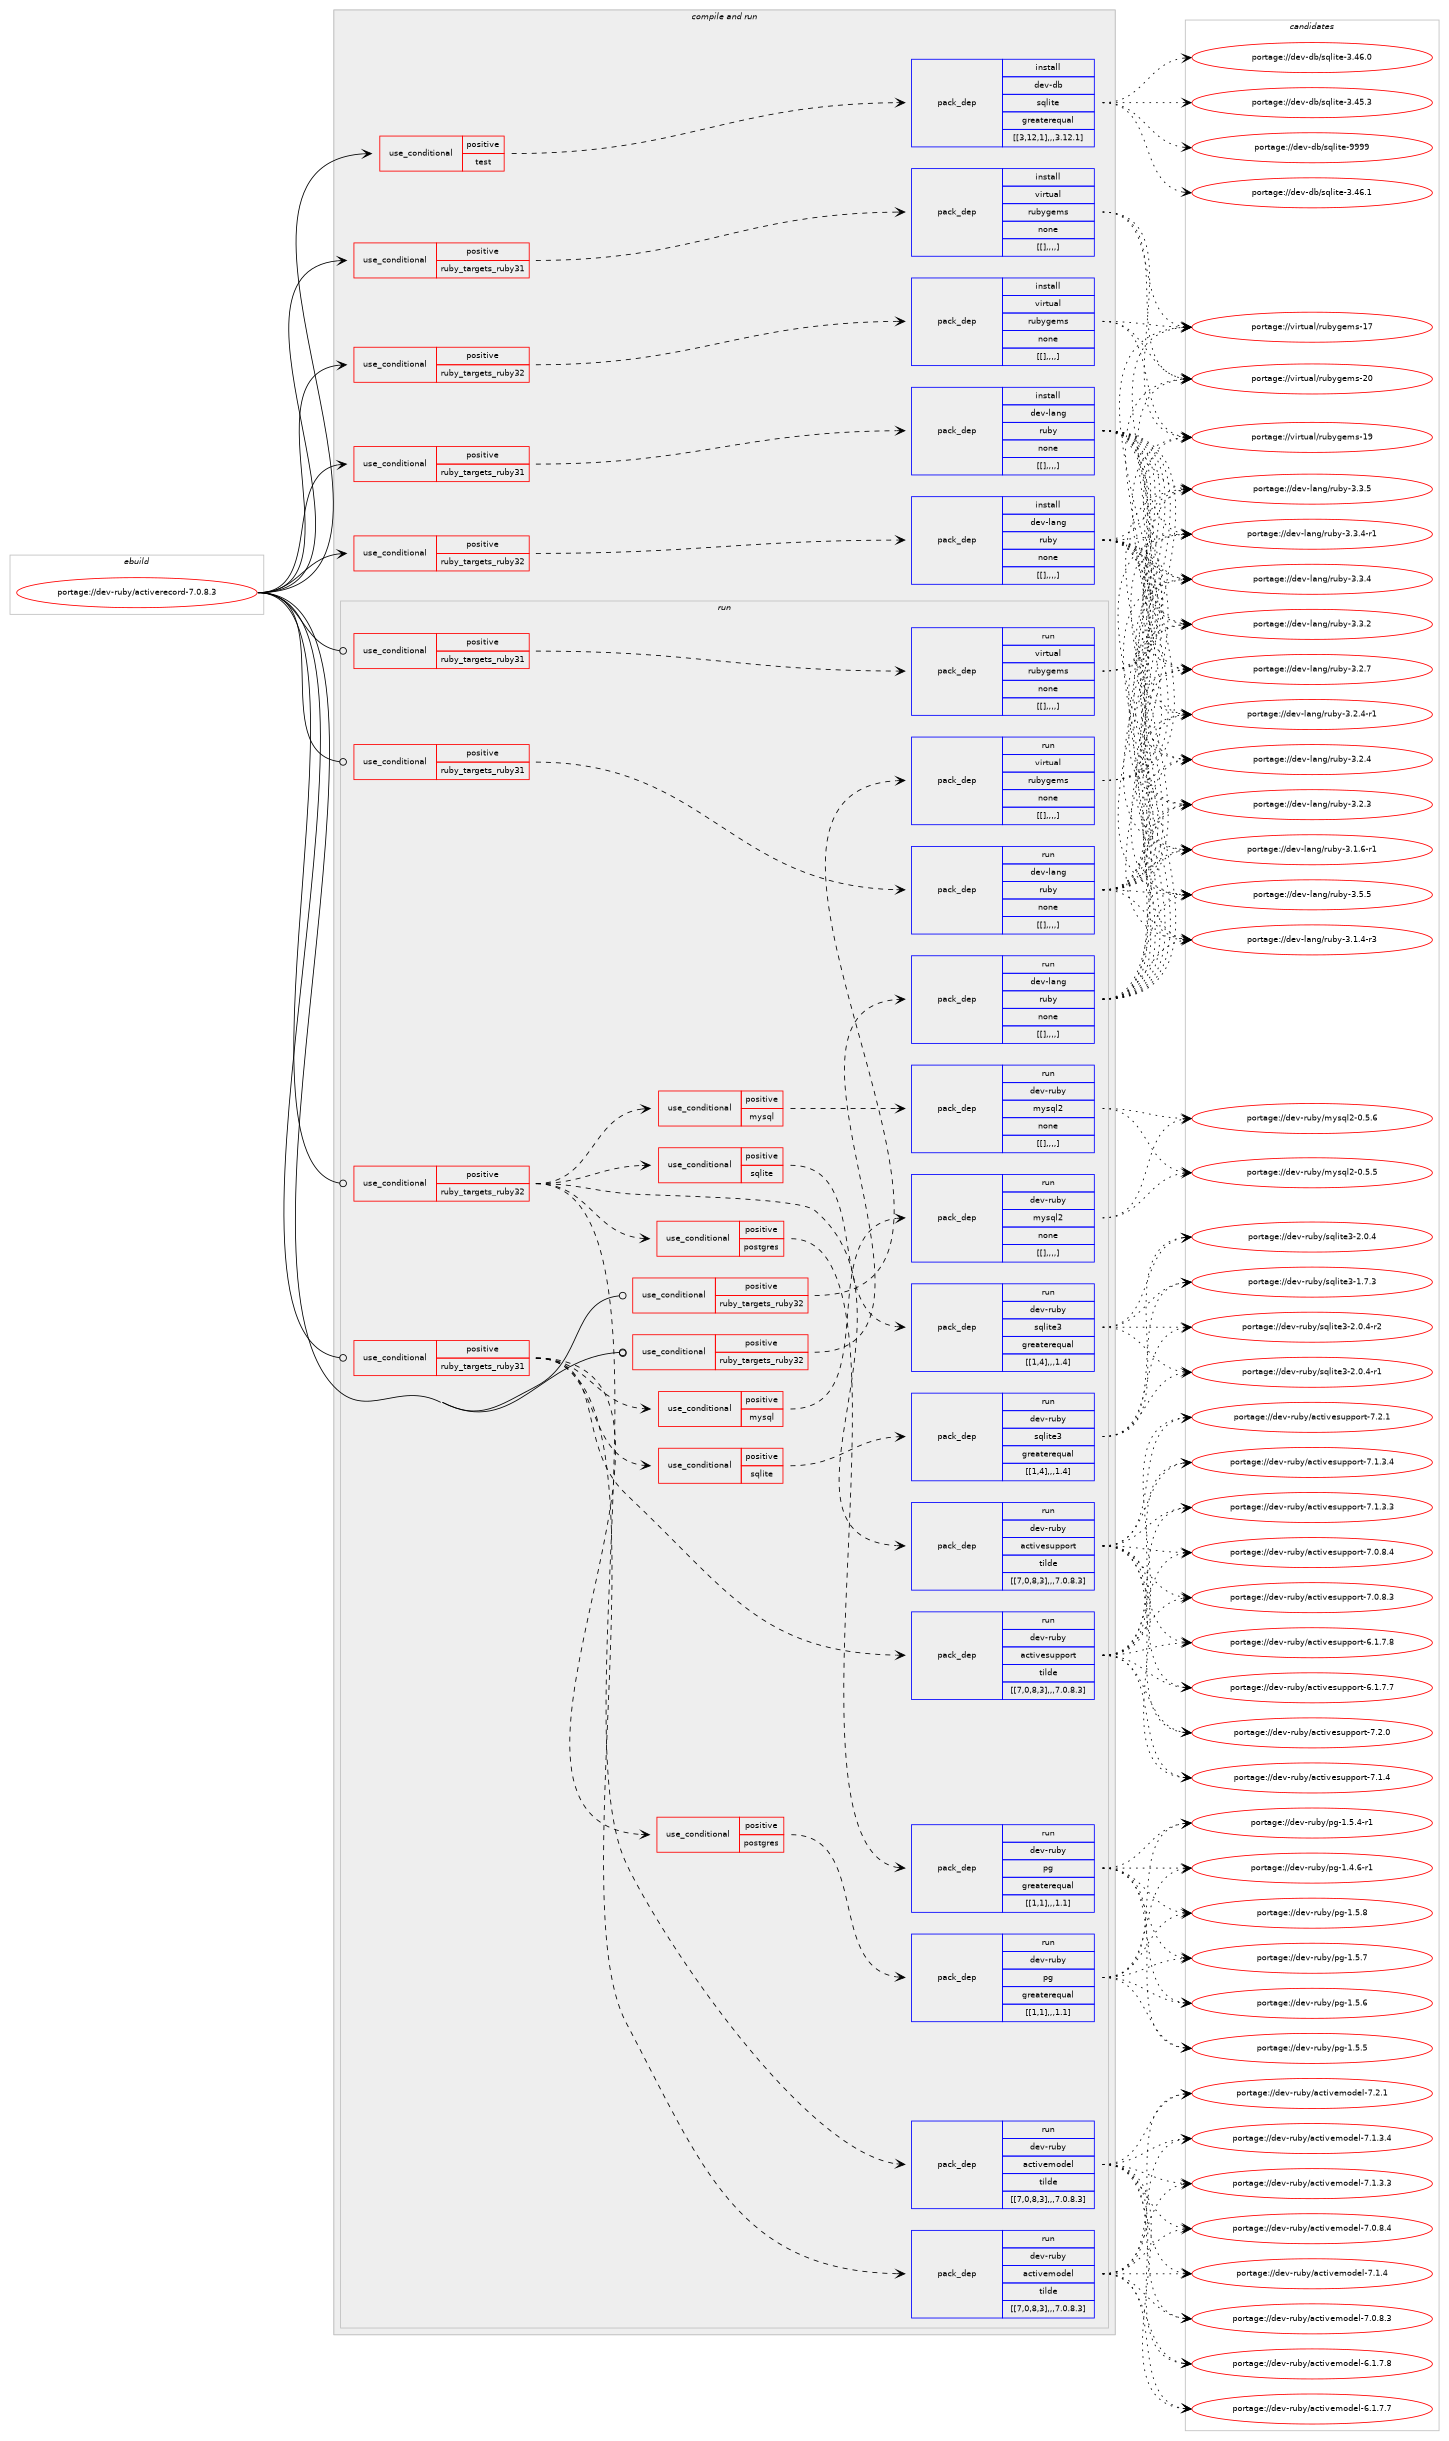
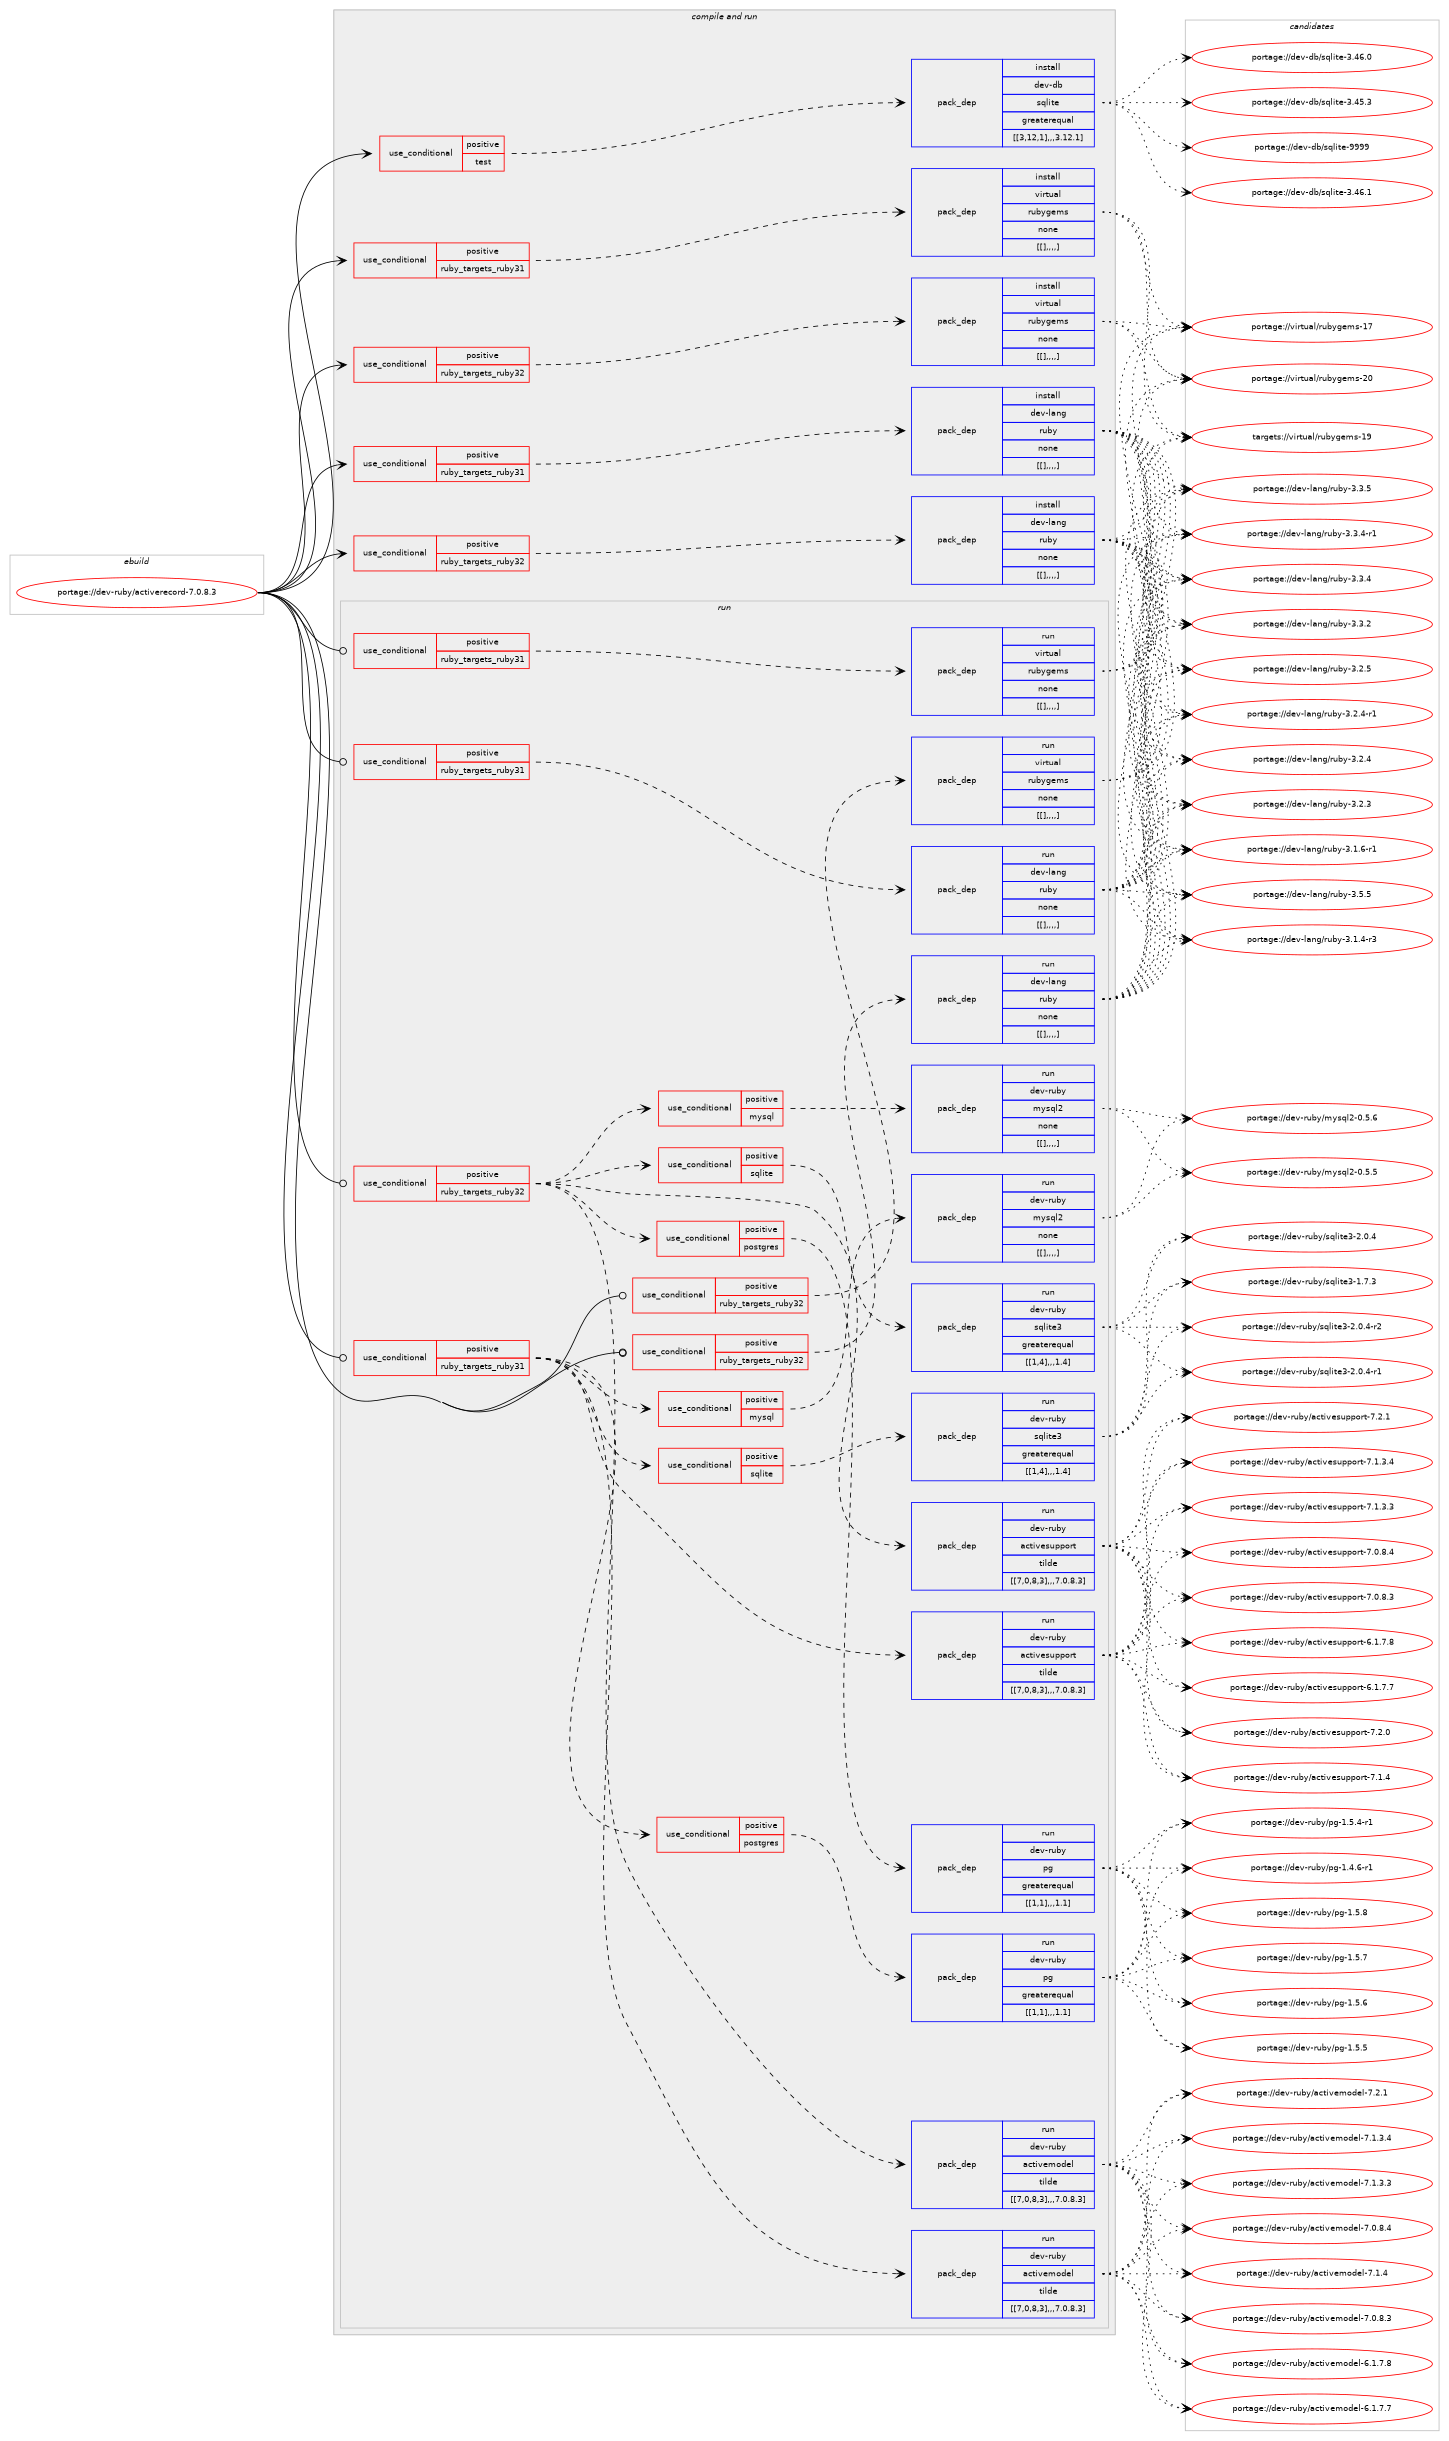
(1312, 437) -> (1312, 437)
(1312, 669) -> (1312, 669)
